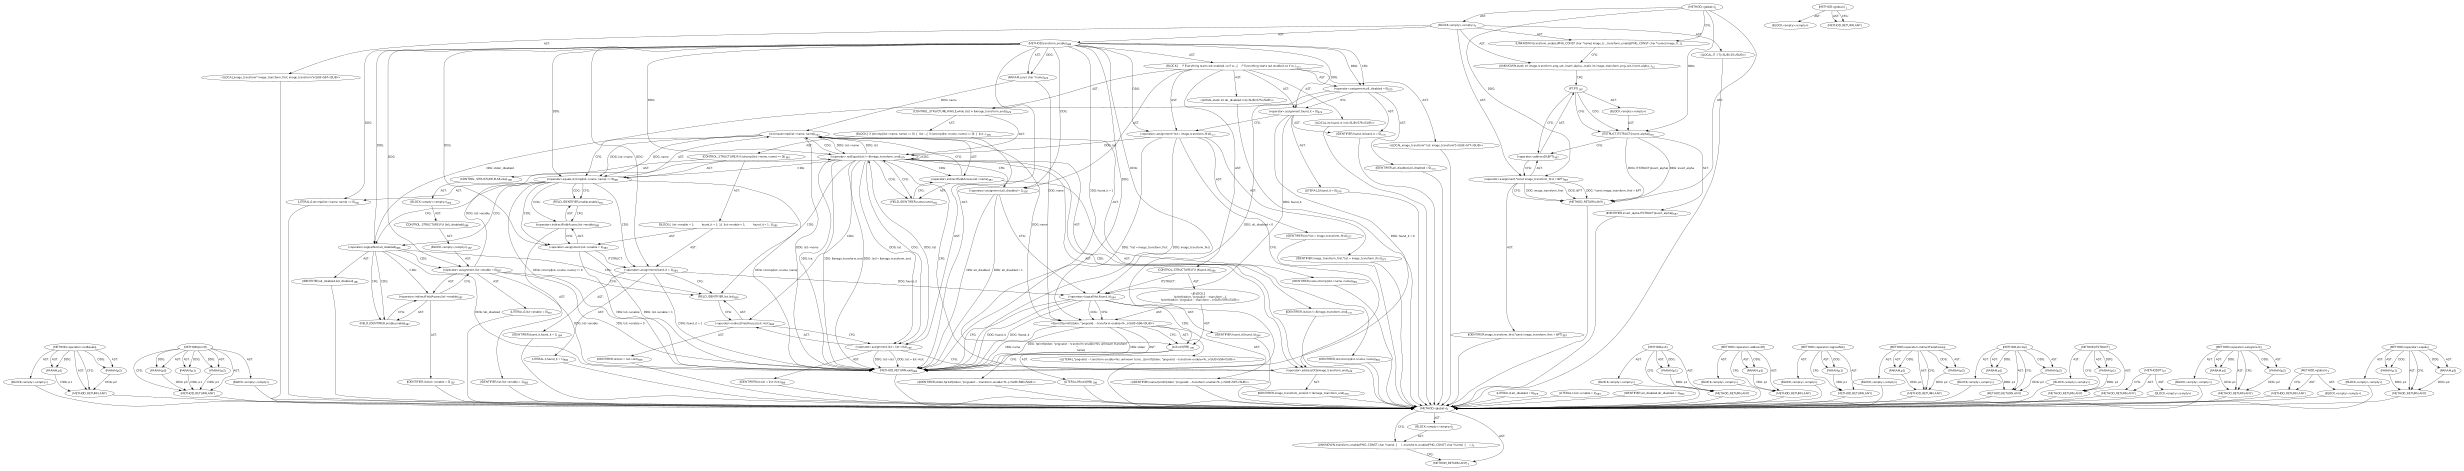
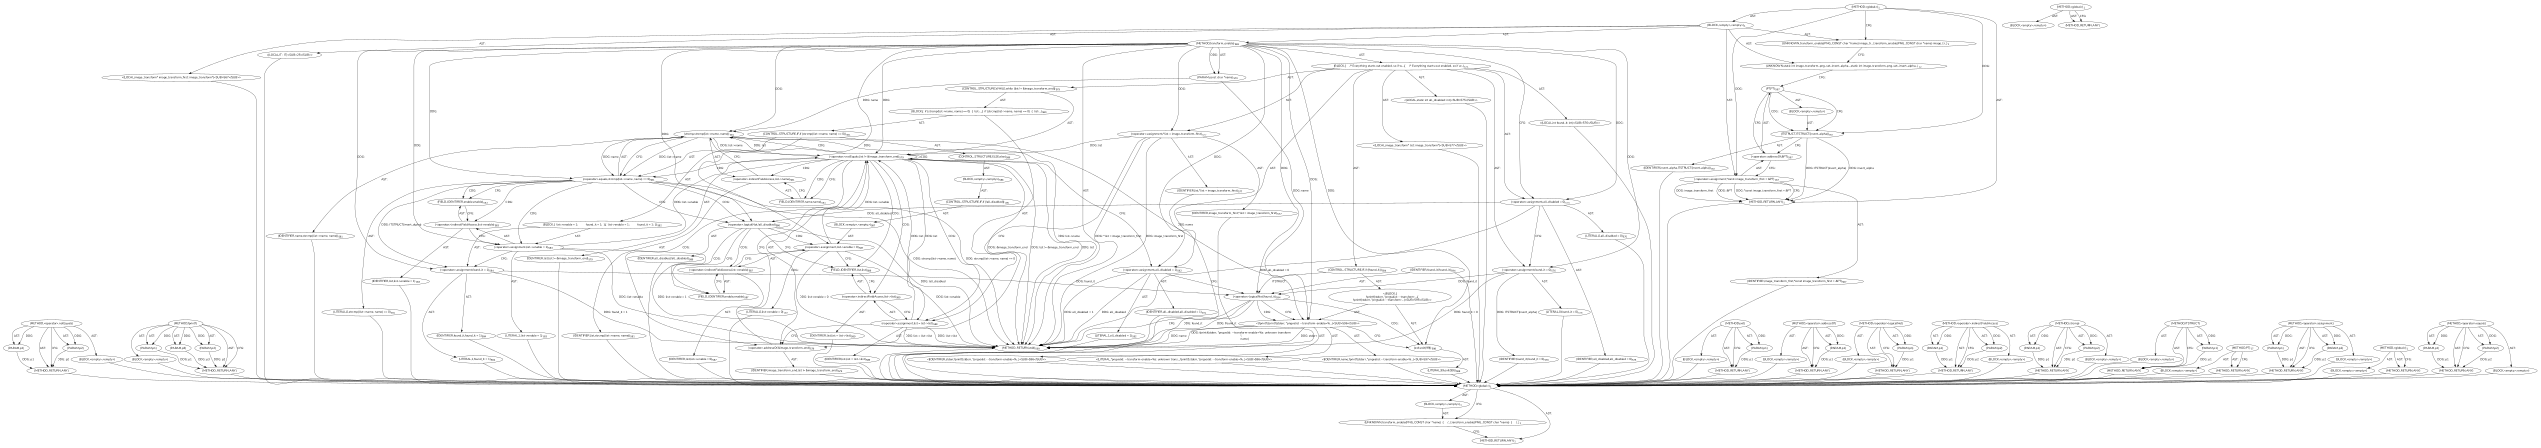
(617, 48) -> (901, 48)
(1385, 109) -> (1585, 215)
(1240, 122) -> none
(1298, 123) -> (1517, 312)
(500, 168) -> (879, 213)
(1101, 191) -> (1332, 191)
none -> (673, 203)
(626, 225) -> (402, 225)
(616, 259) -> (505, 259)
(497, 281) -> (795, 270)
(689, 281) -> none
none -> (1163, 289)
none -> (511, 291)
(1163, 305) -> (1342, 280)
none -> (1116, 336)
(1006, 359) -> none
